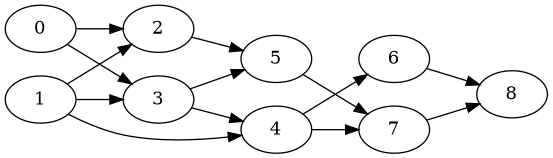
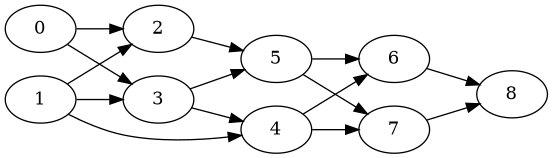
none -> (329, 59)
